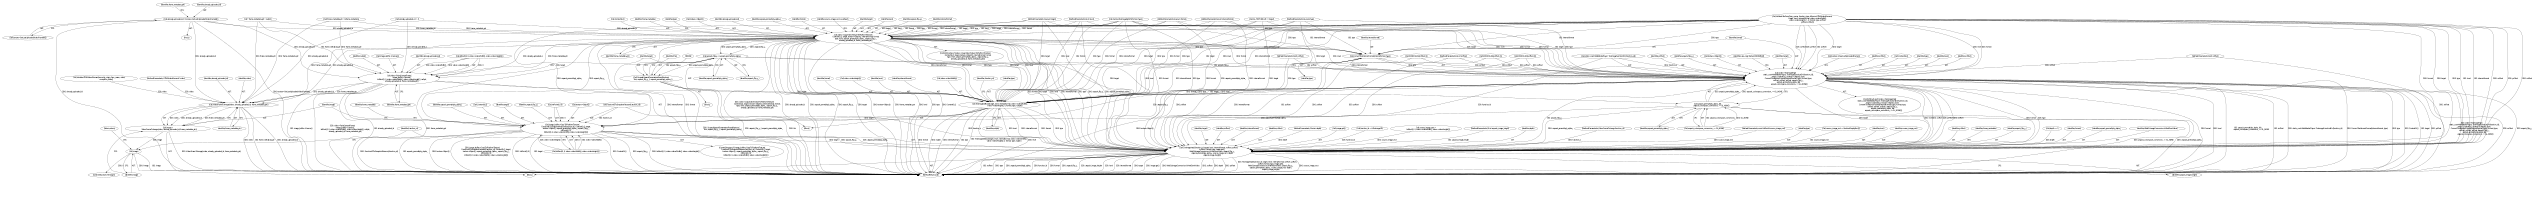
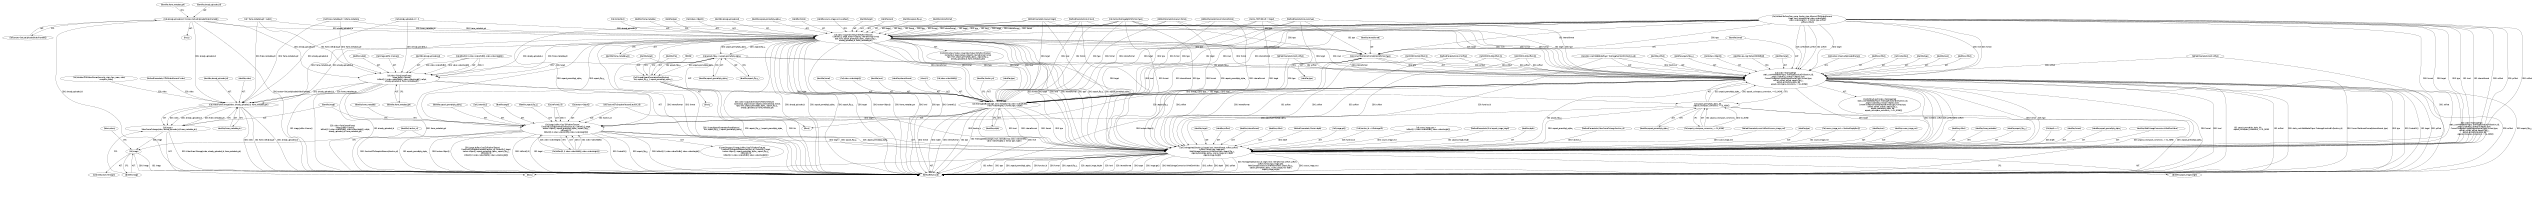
(1289, 28) -> none
none -> (924, 79)
(121, 166) -> (121, 166)
